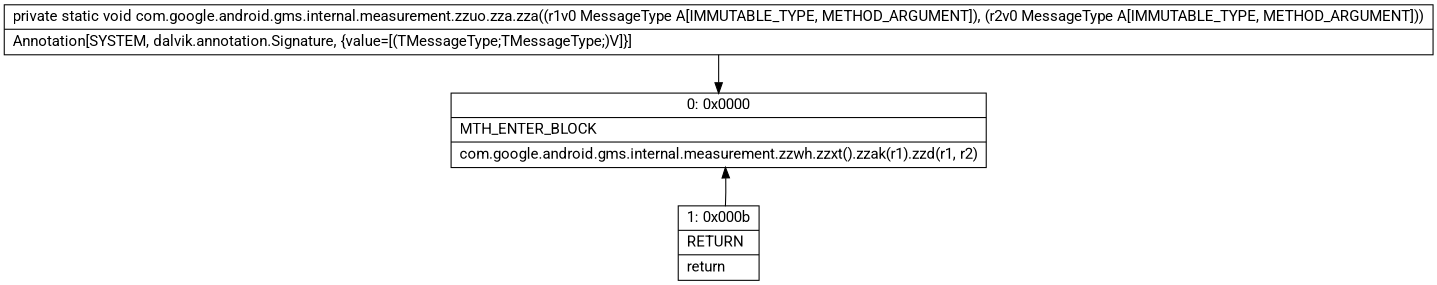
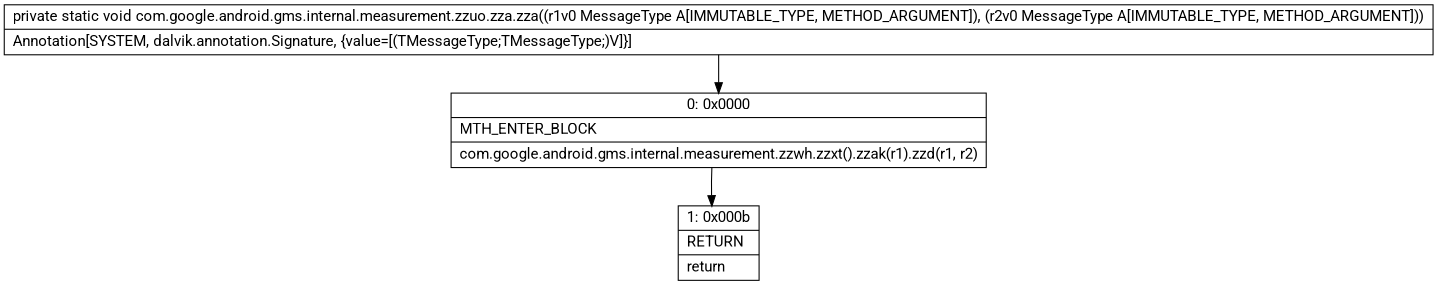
(726, 192) -> (712, 181)
